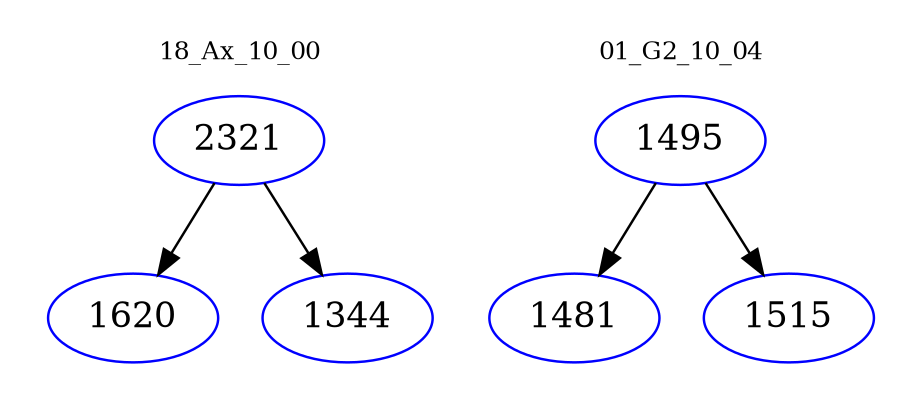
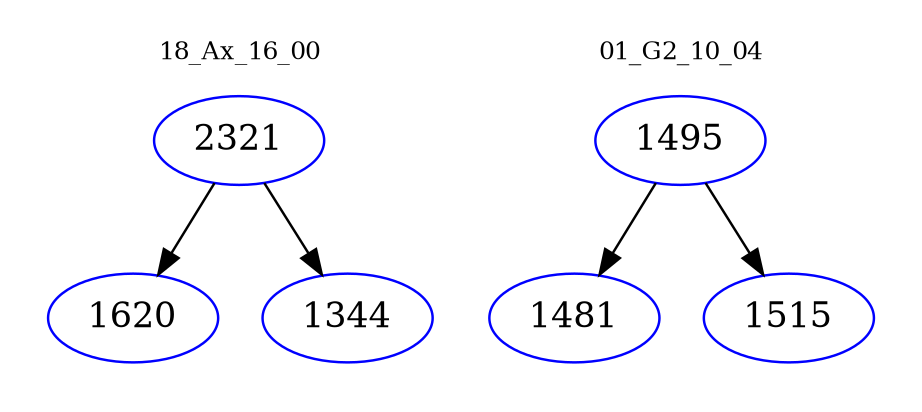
(240, 53) -> (240, 53)
